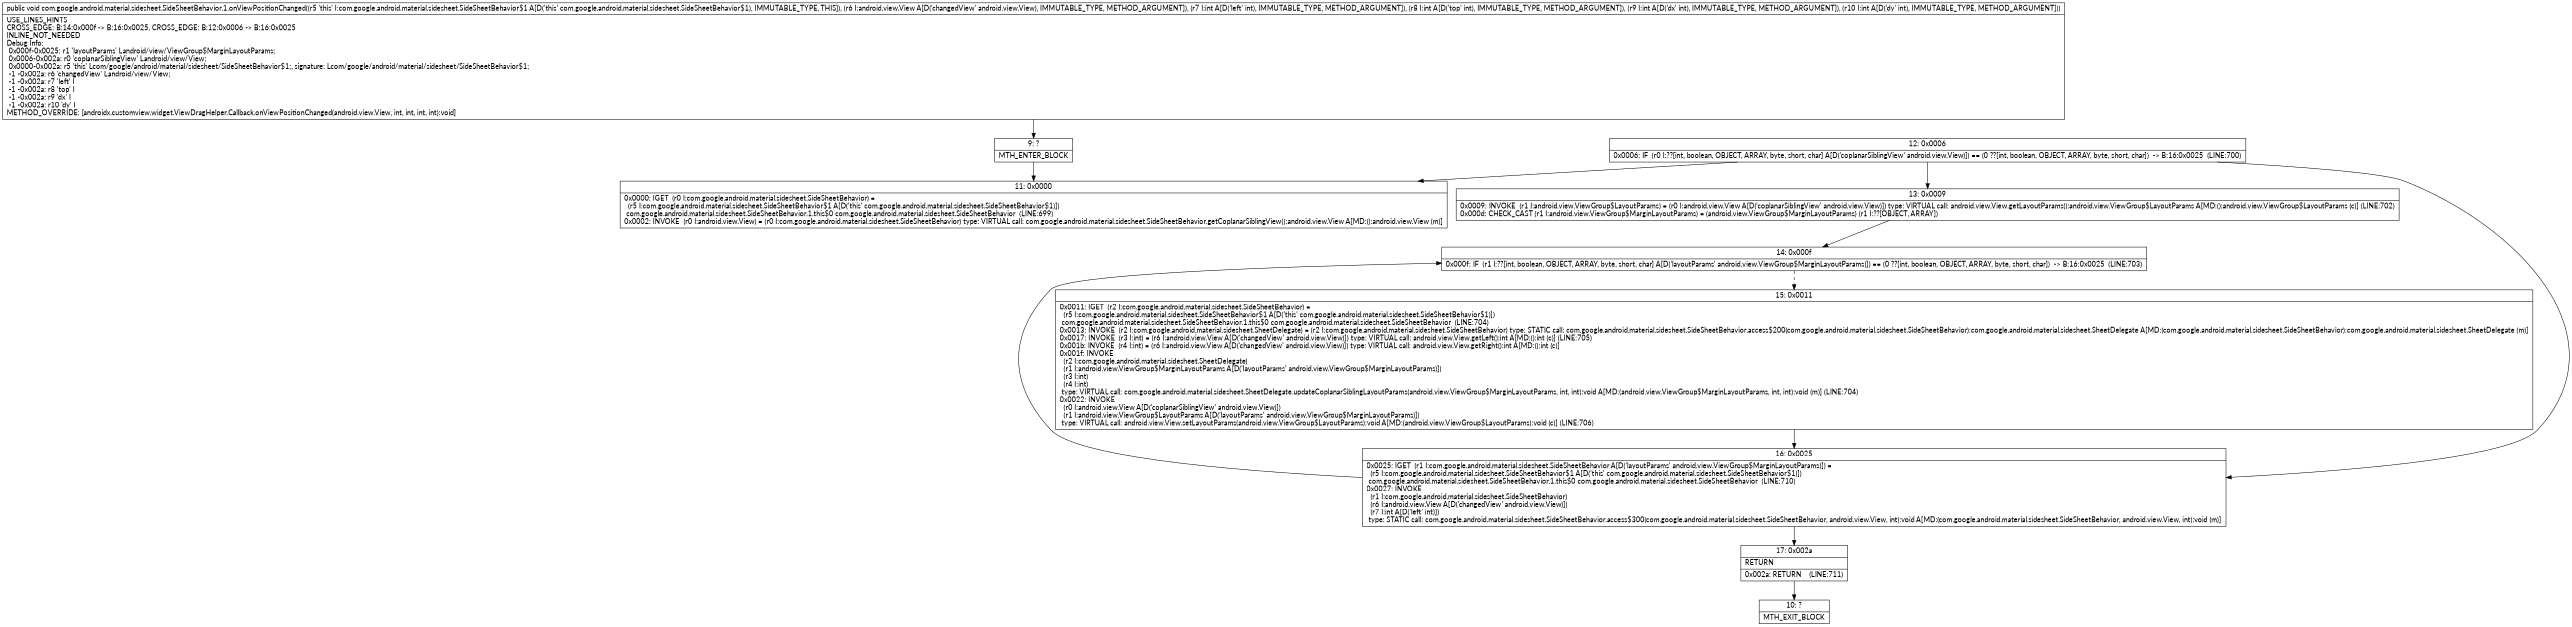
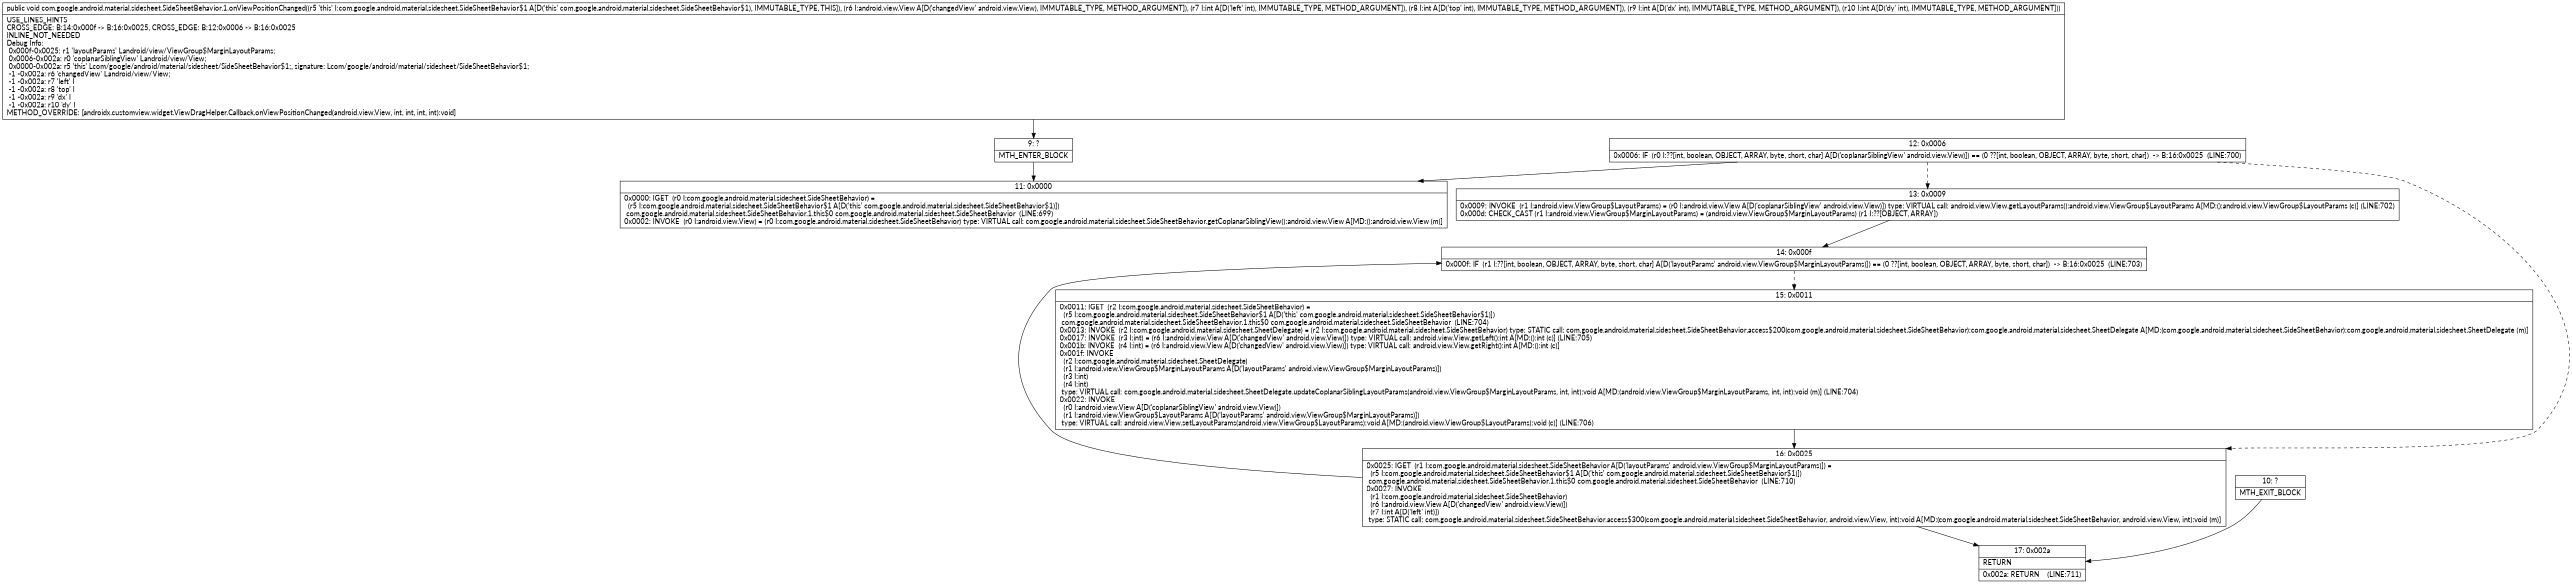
(1928, 173) -> (1928, 173)
(2565, 333) -> (2565, 331)
(1794, 588) -> (2183, 545)
